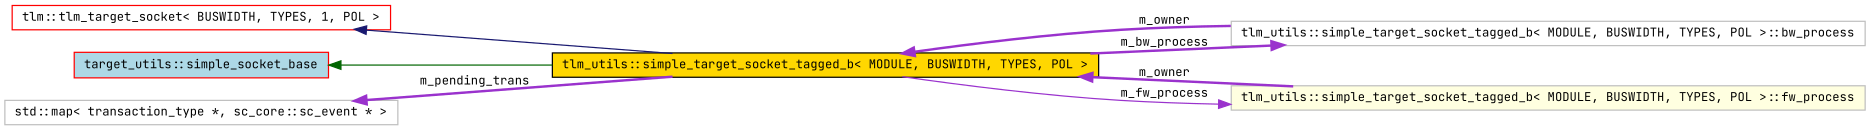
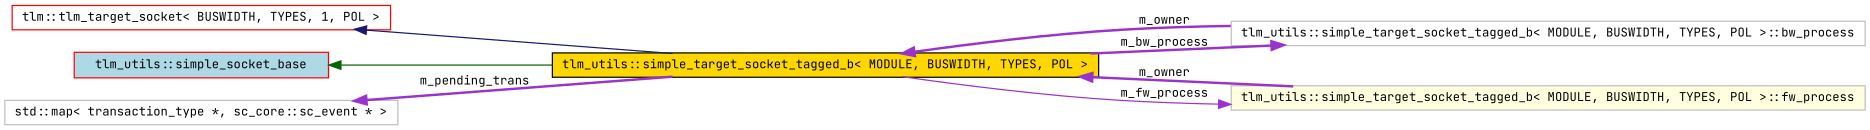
(201, 65) -> (201, 65)
